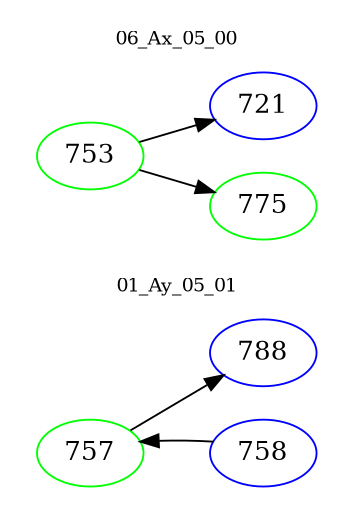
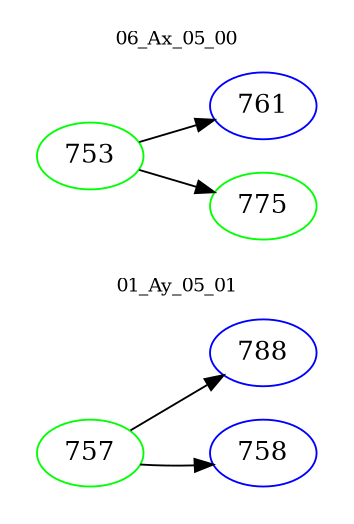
(263, 106) -> (263, 106)
(186, 441) -> (167, 466)
